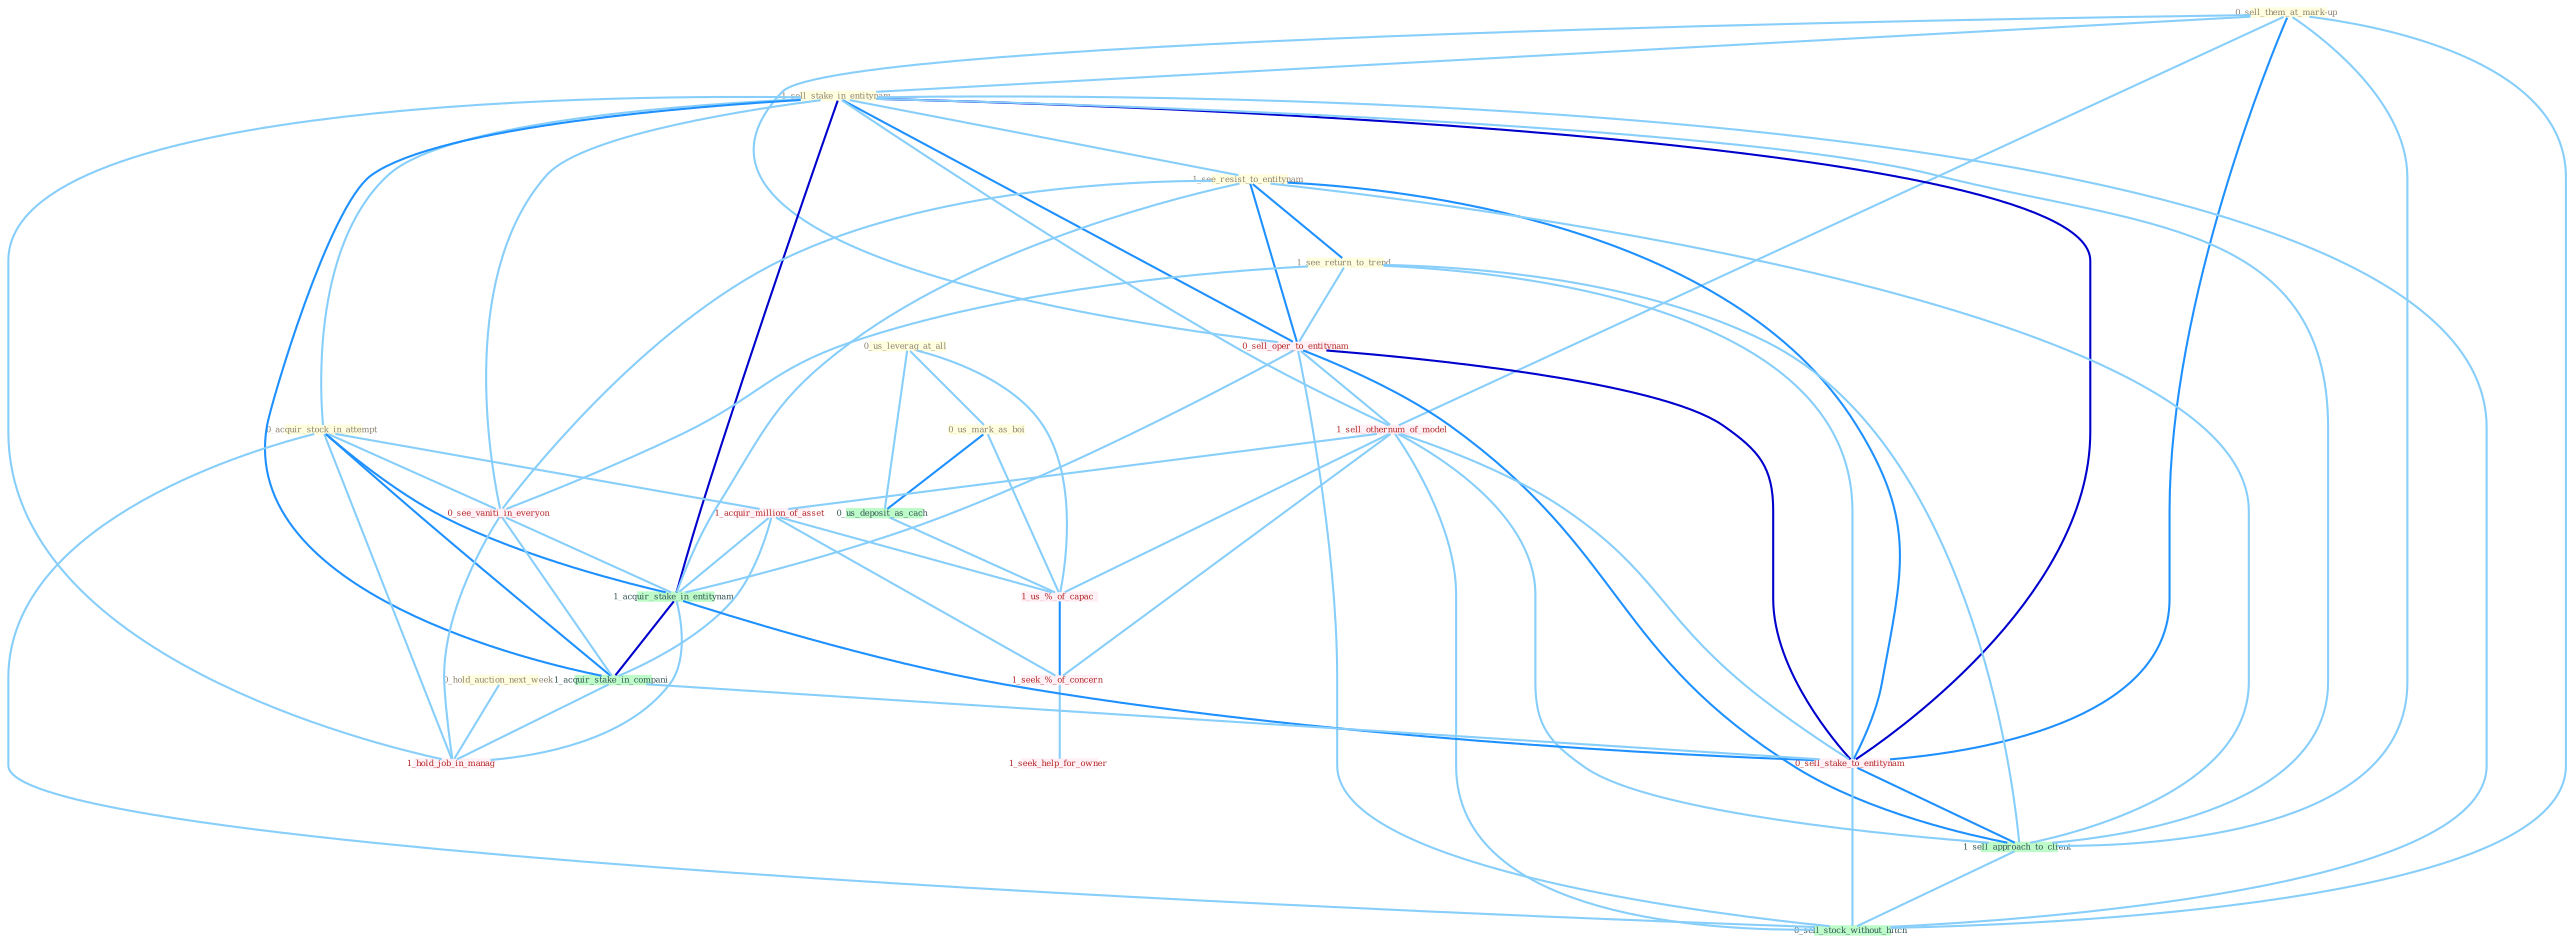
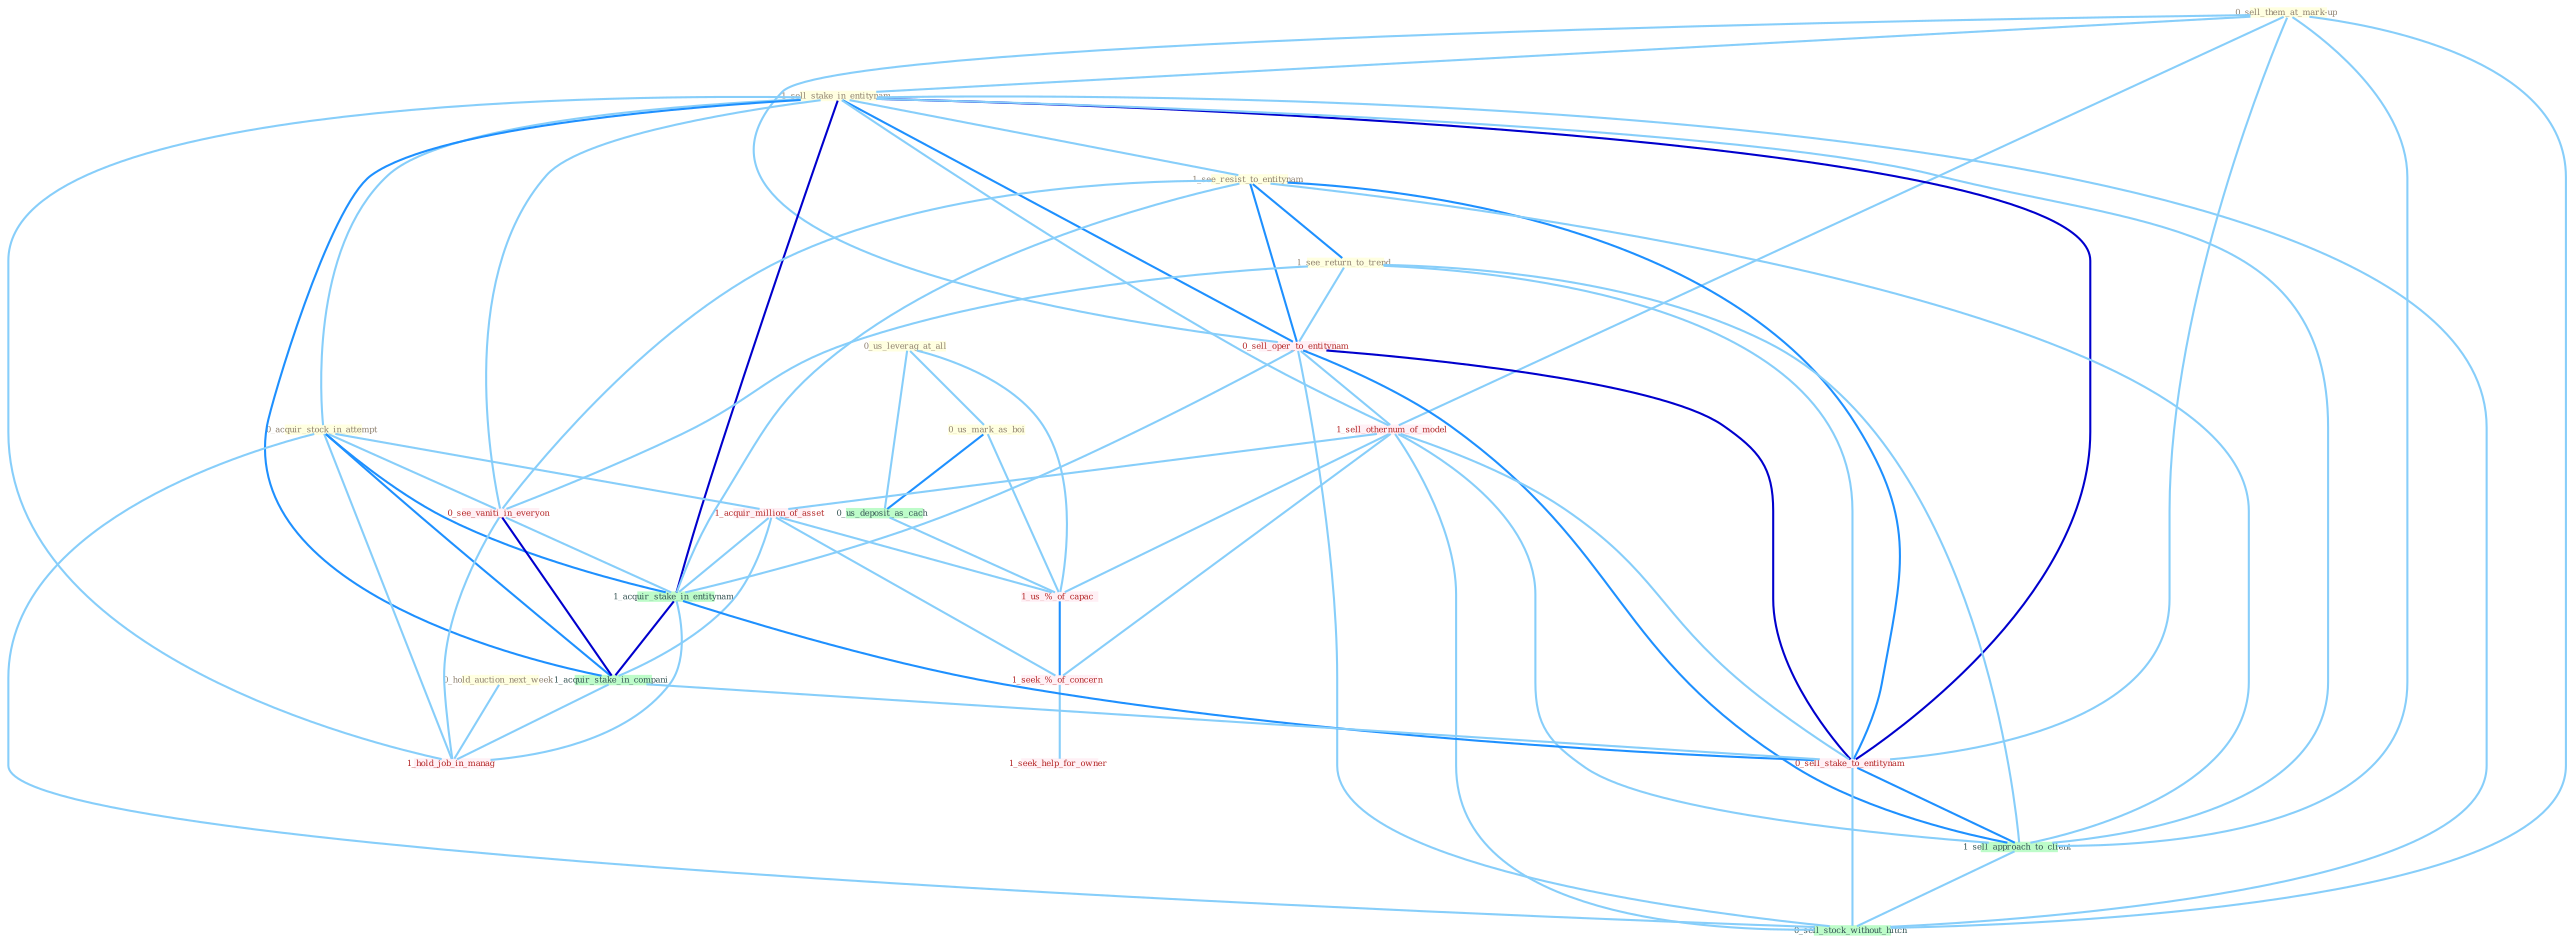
(2172, 475) -> (2172, 475)
(557, 597) -> (557, 597)
